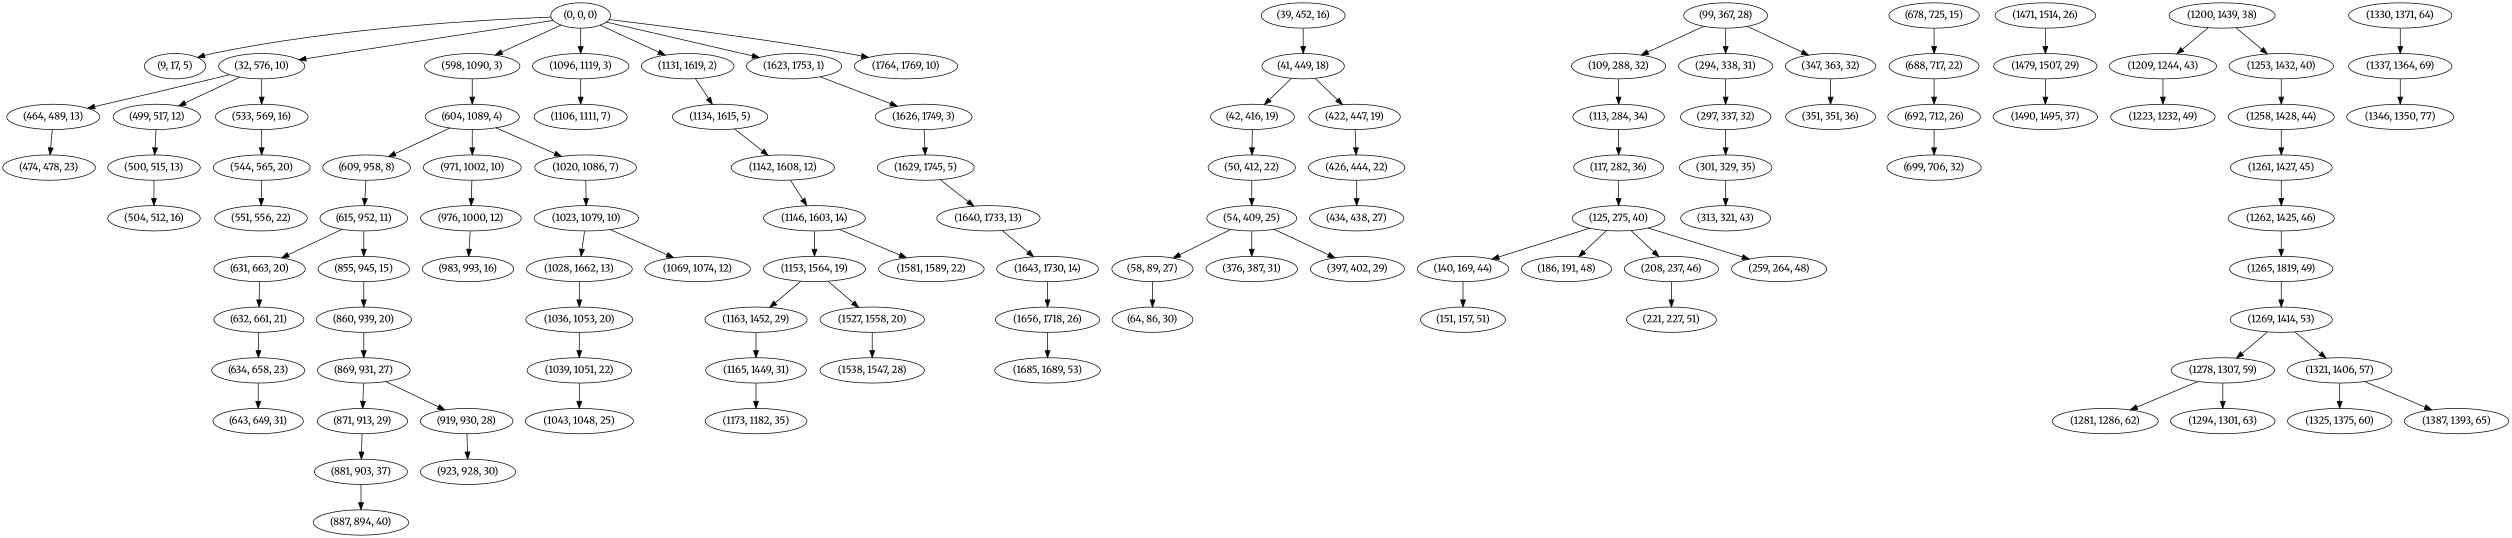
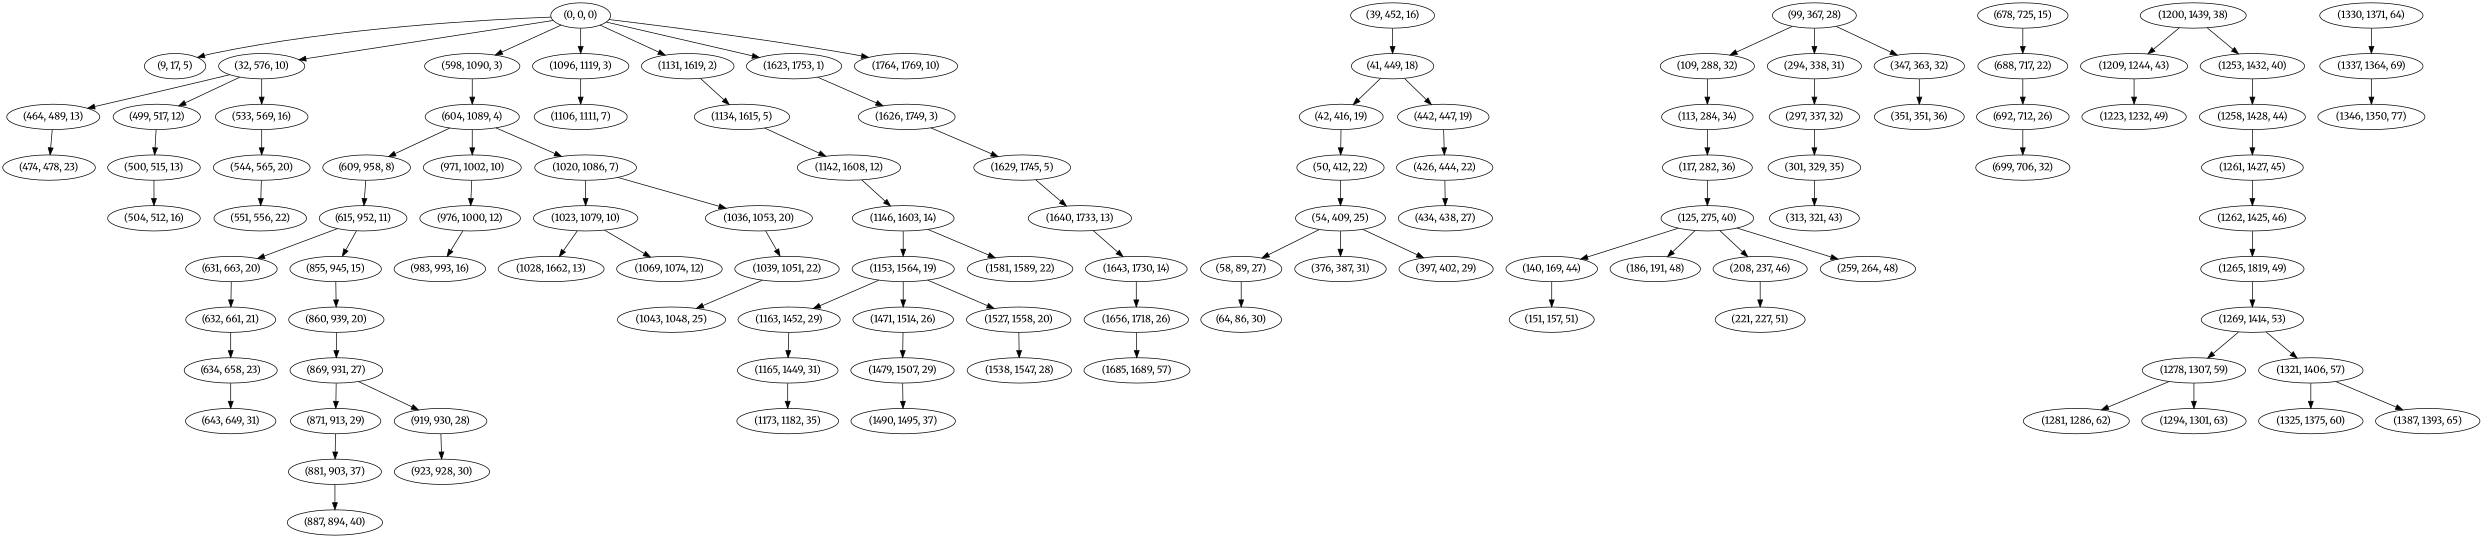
(1355, 117) -> (1443, 117)
(579, 291) -> (668, 192)
none -> (903, 291)
(1048, 370) -> (1137, 370)
